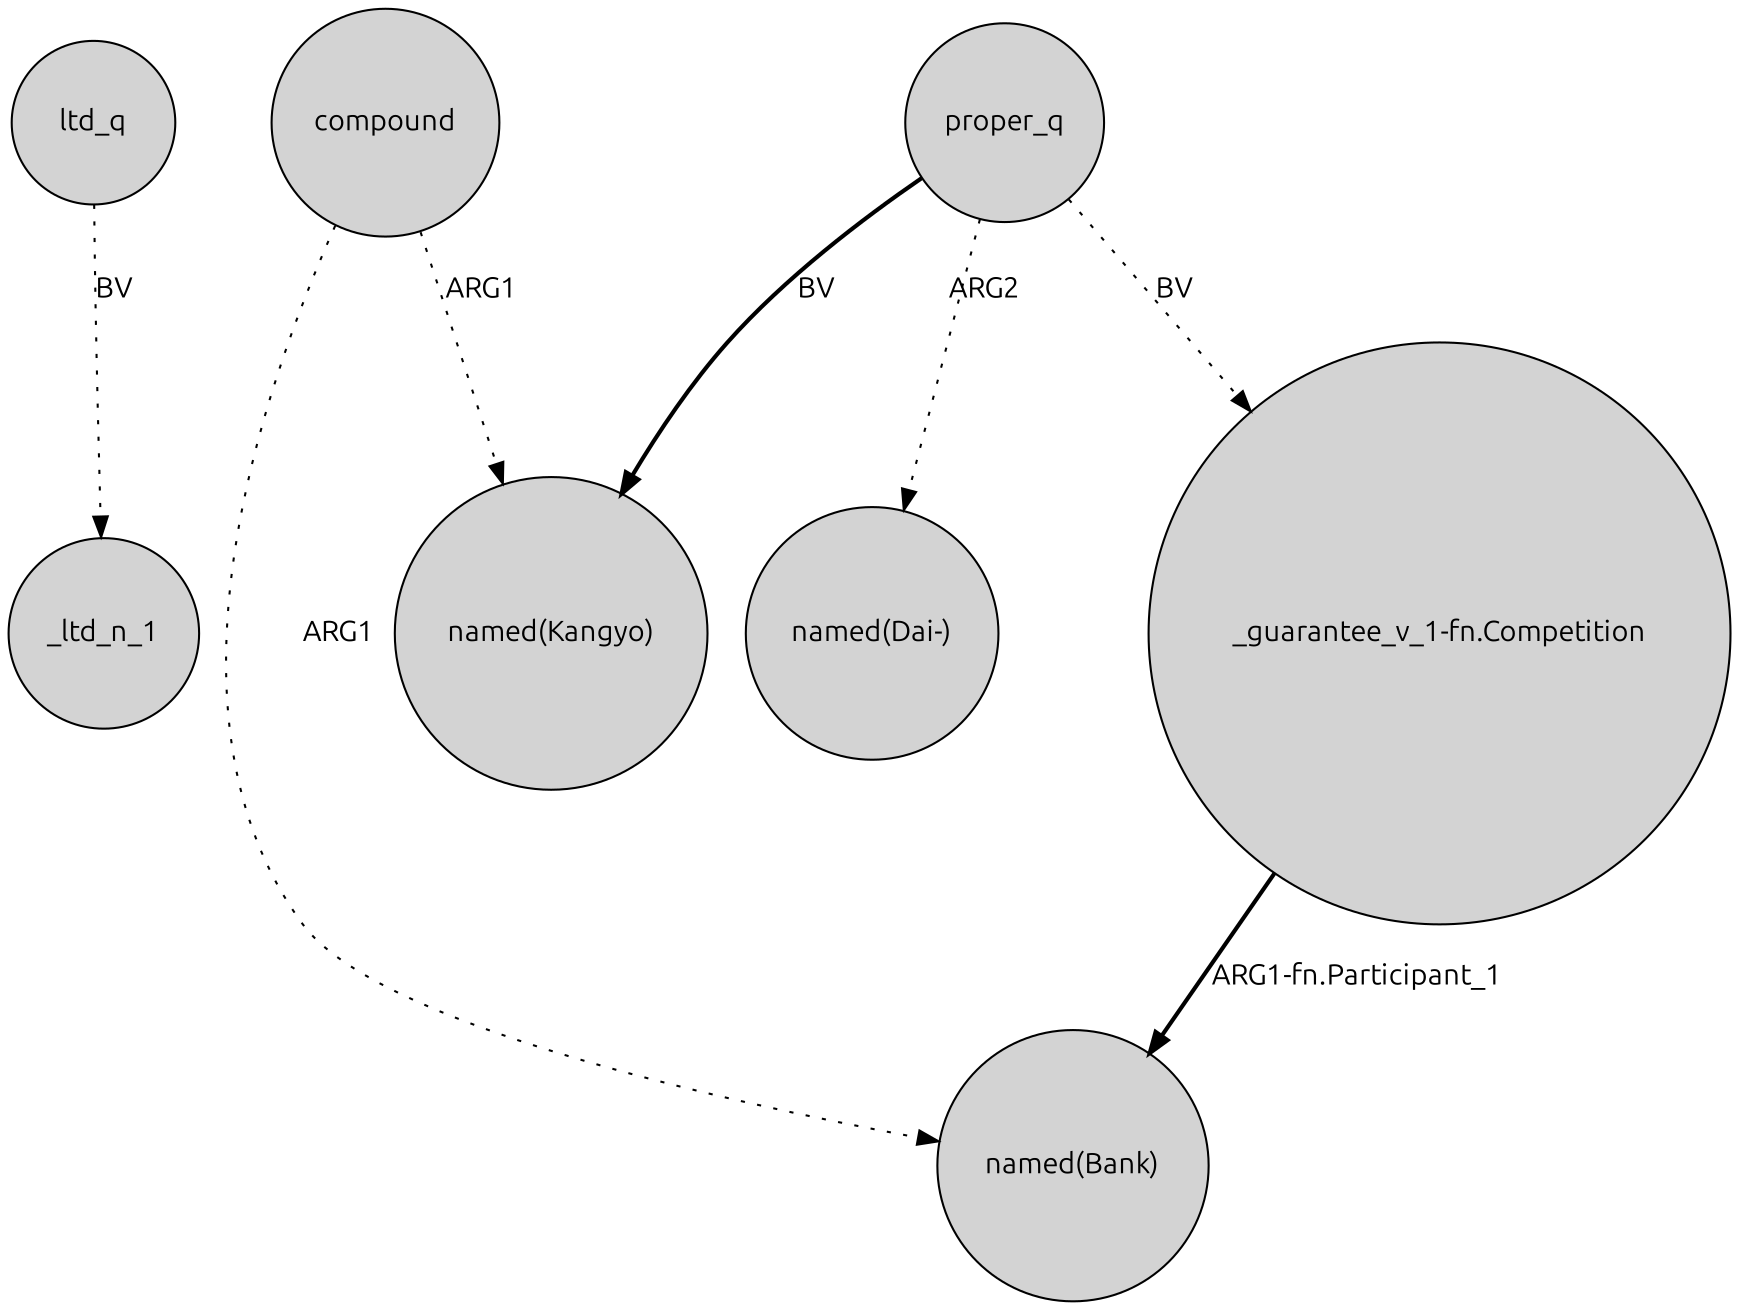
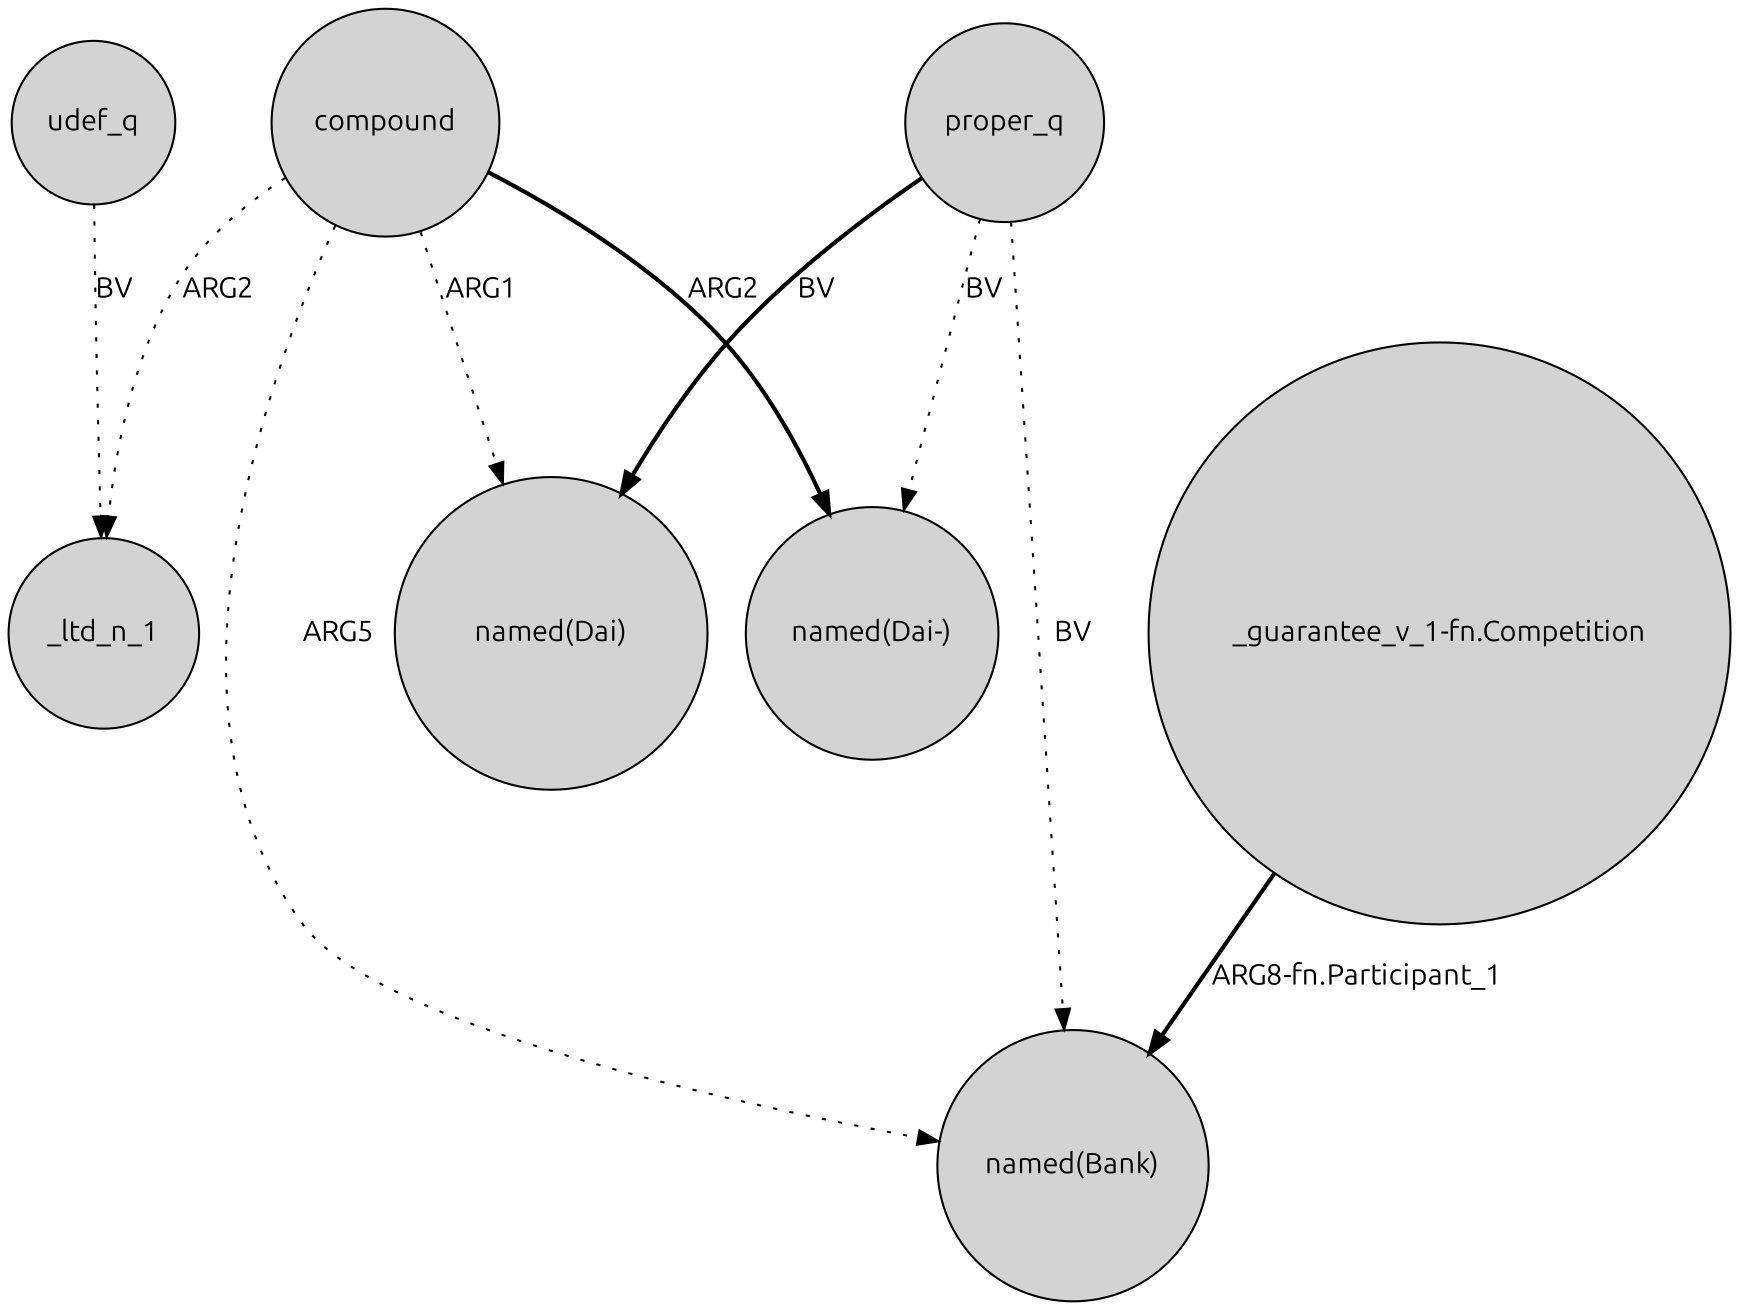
(93, 123) -> (93, 123)
(985, 290) -> (985, 290)
(1153, 297) -> (1037, 616)
none -> (685, 303)
none -> (156, 324)
(339, 633) -> (339, 633)
(551, 633) -> (551, 633)
(1358, 977) -> (1358, 977)
